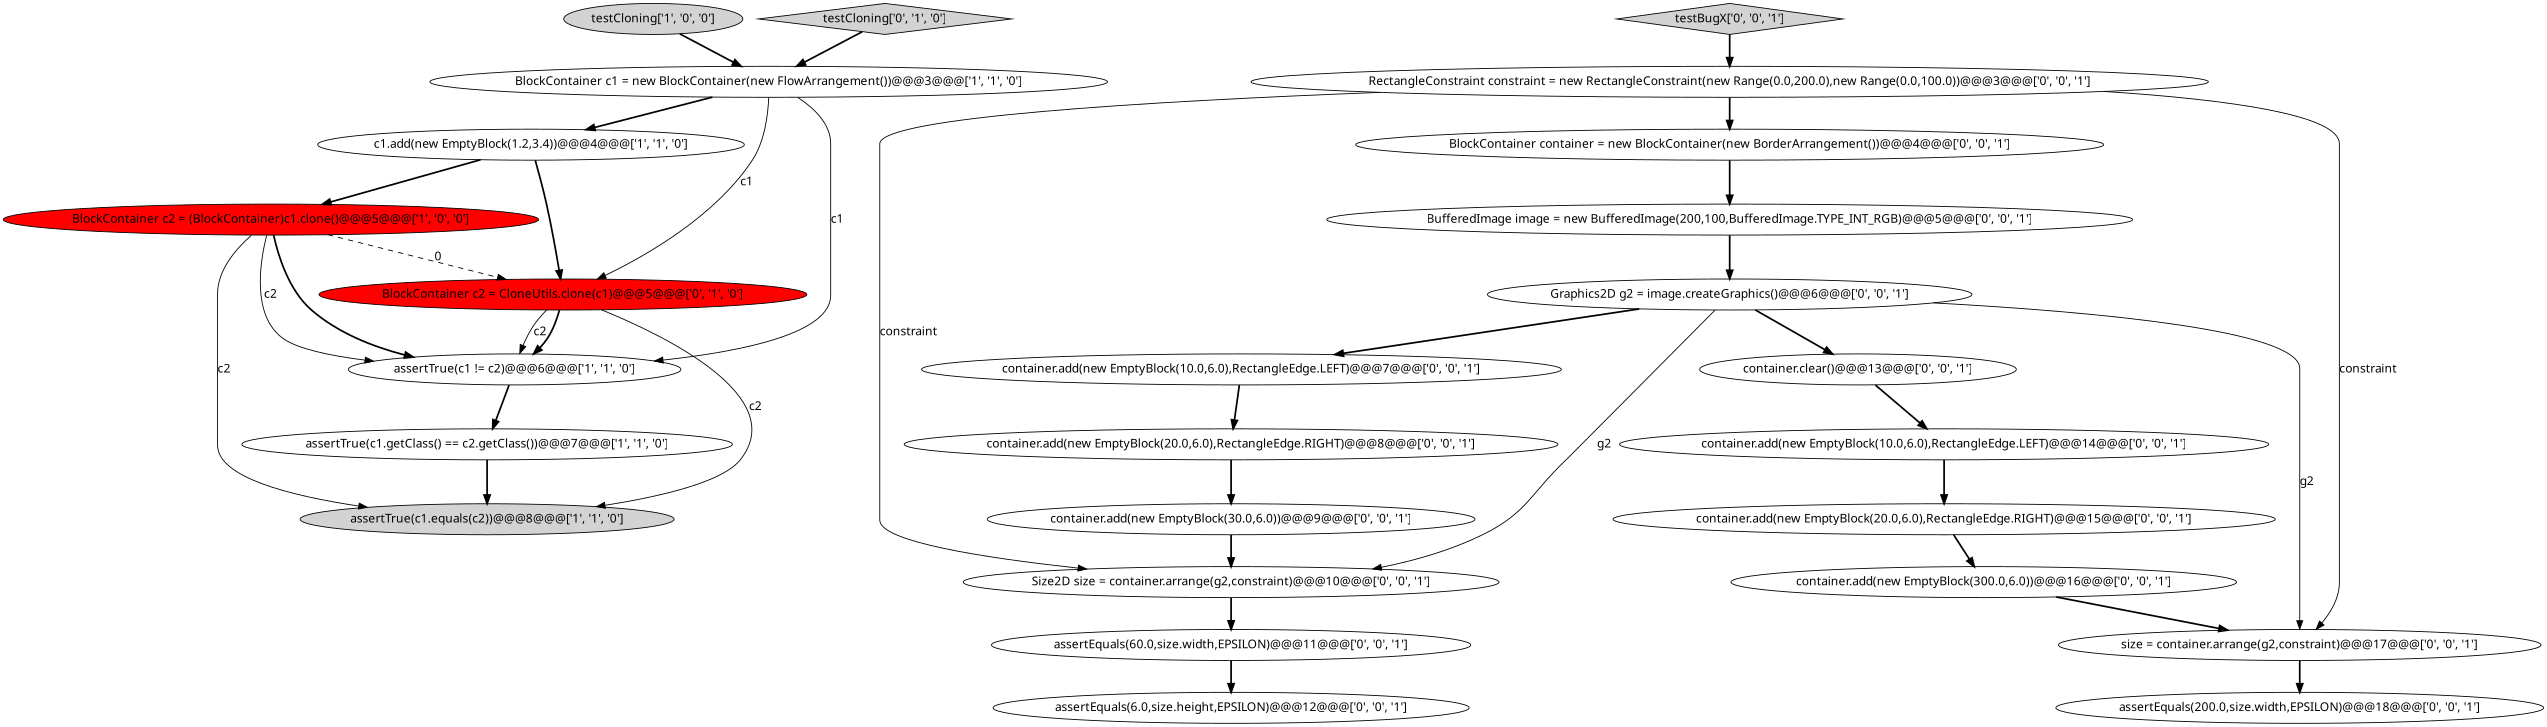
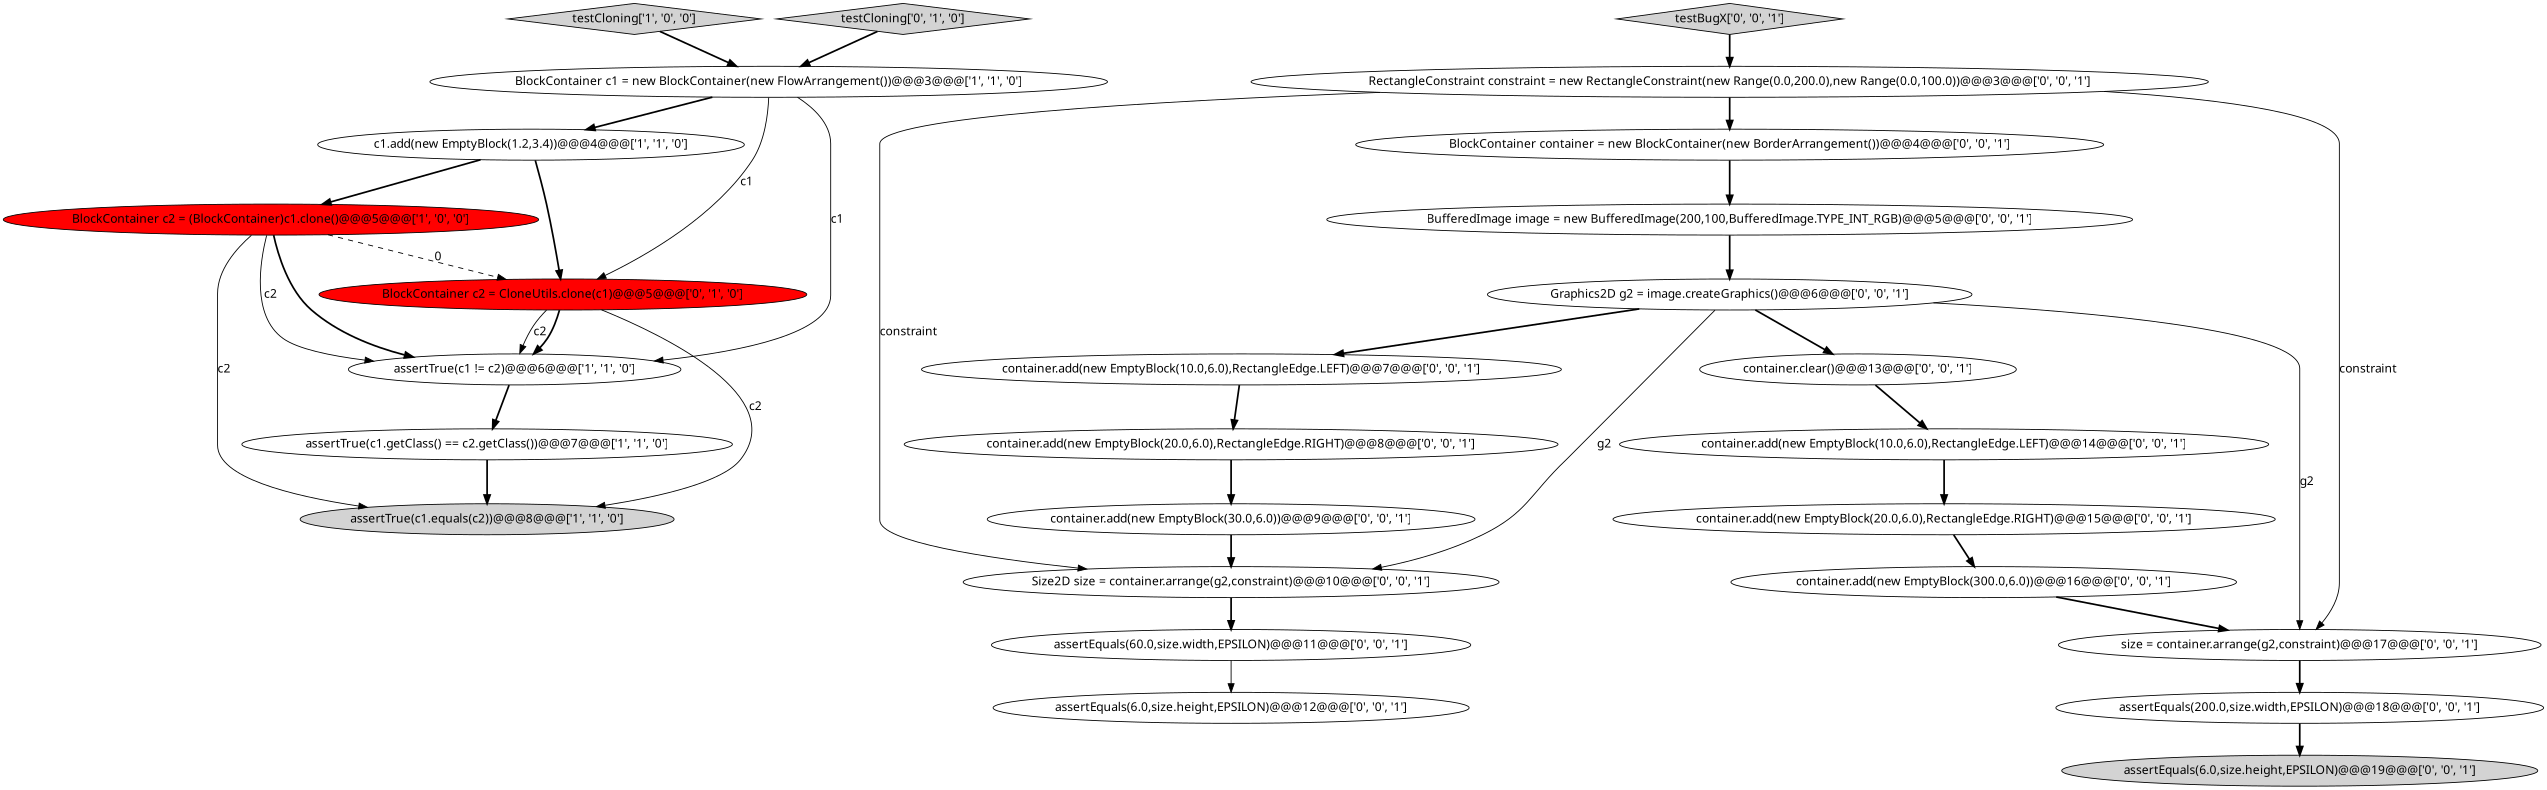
(653, 19) -> (634, 19)
(1231, 672) -> (1231, 672)
none -> (2300, 771)
